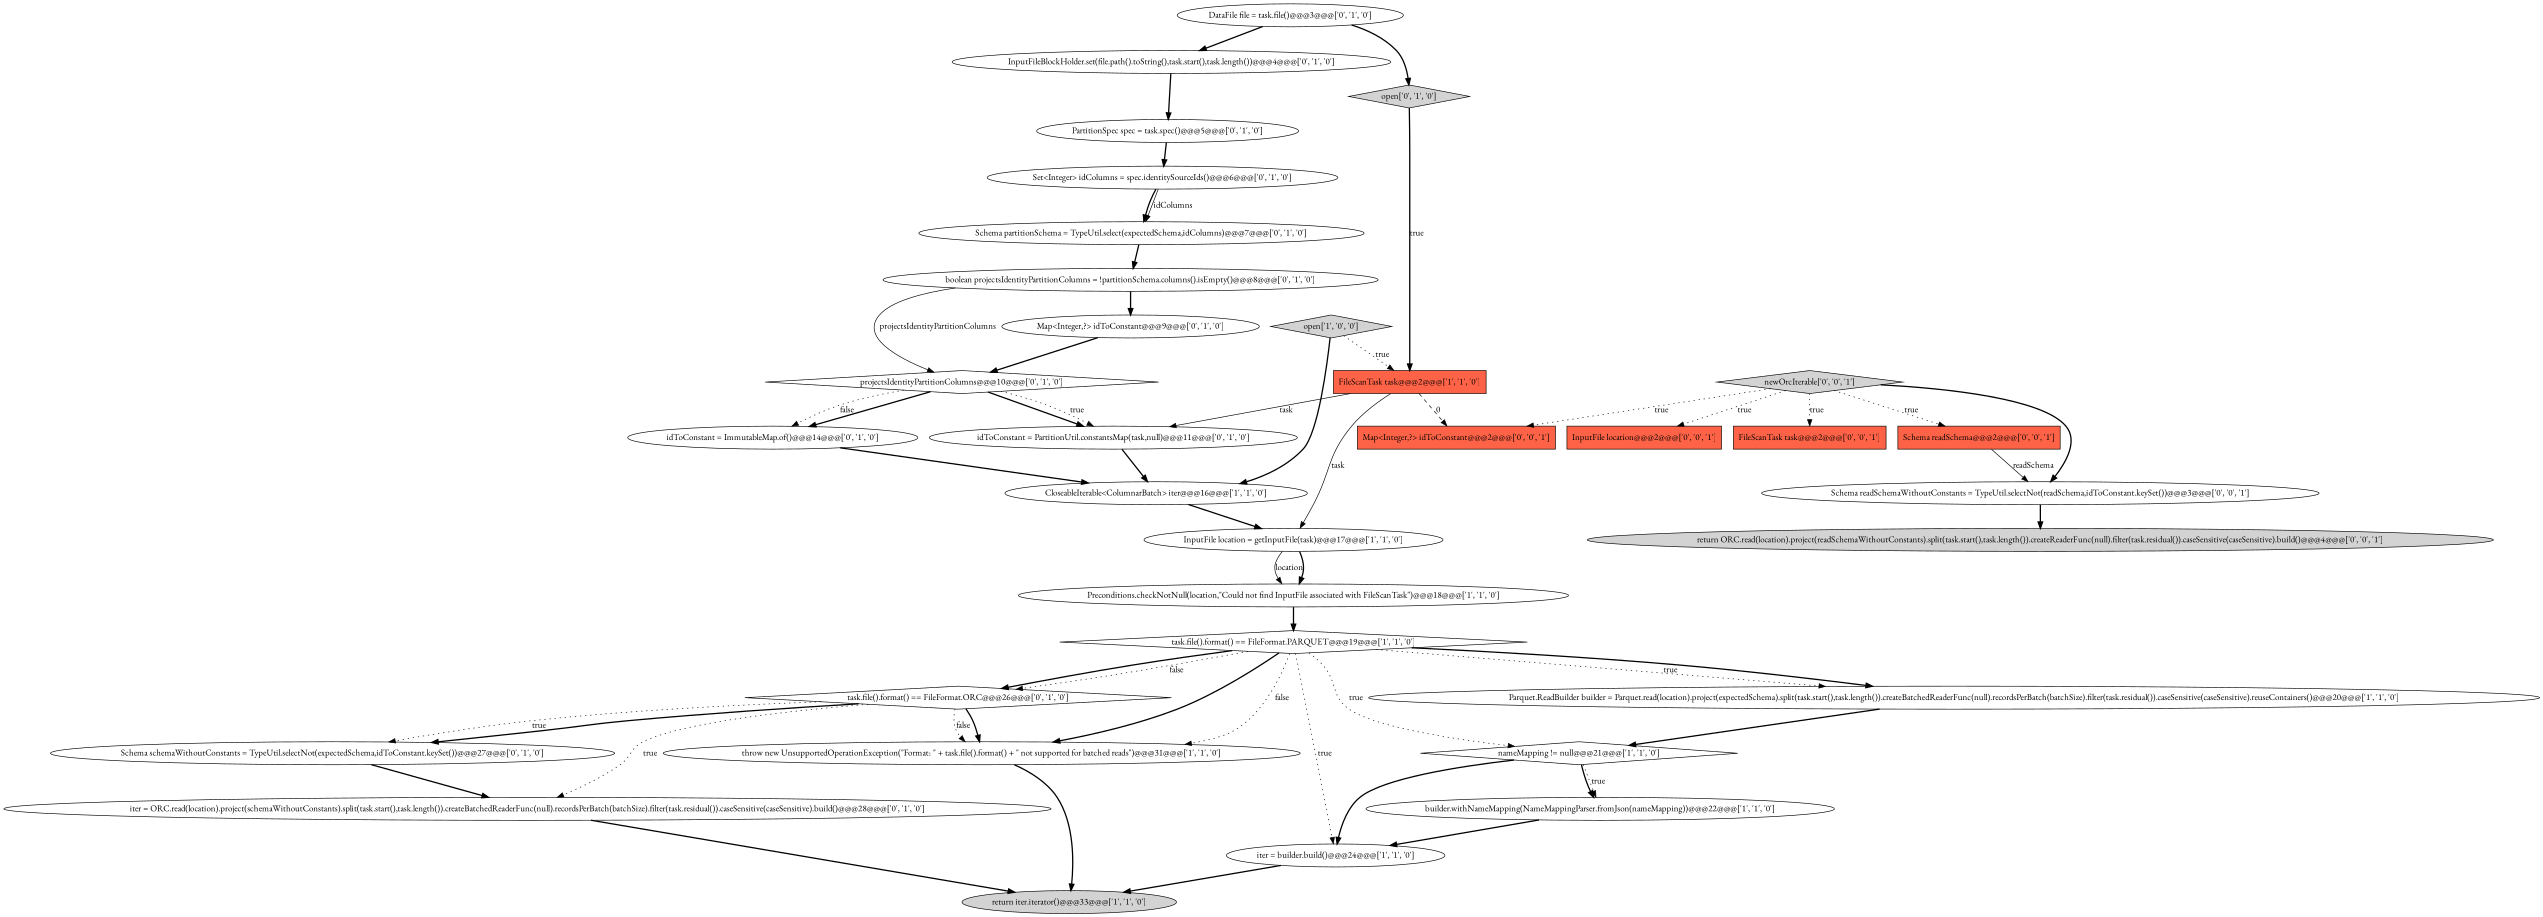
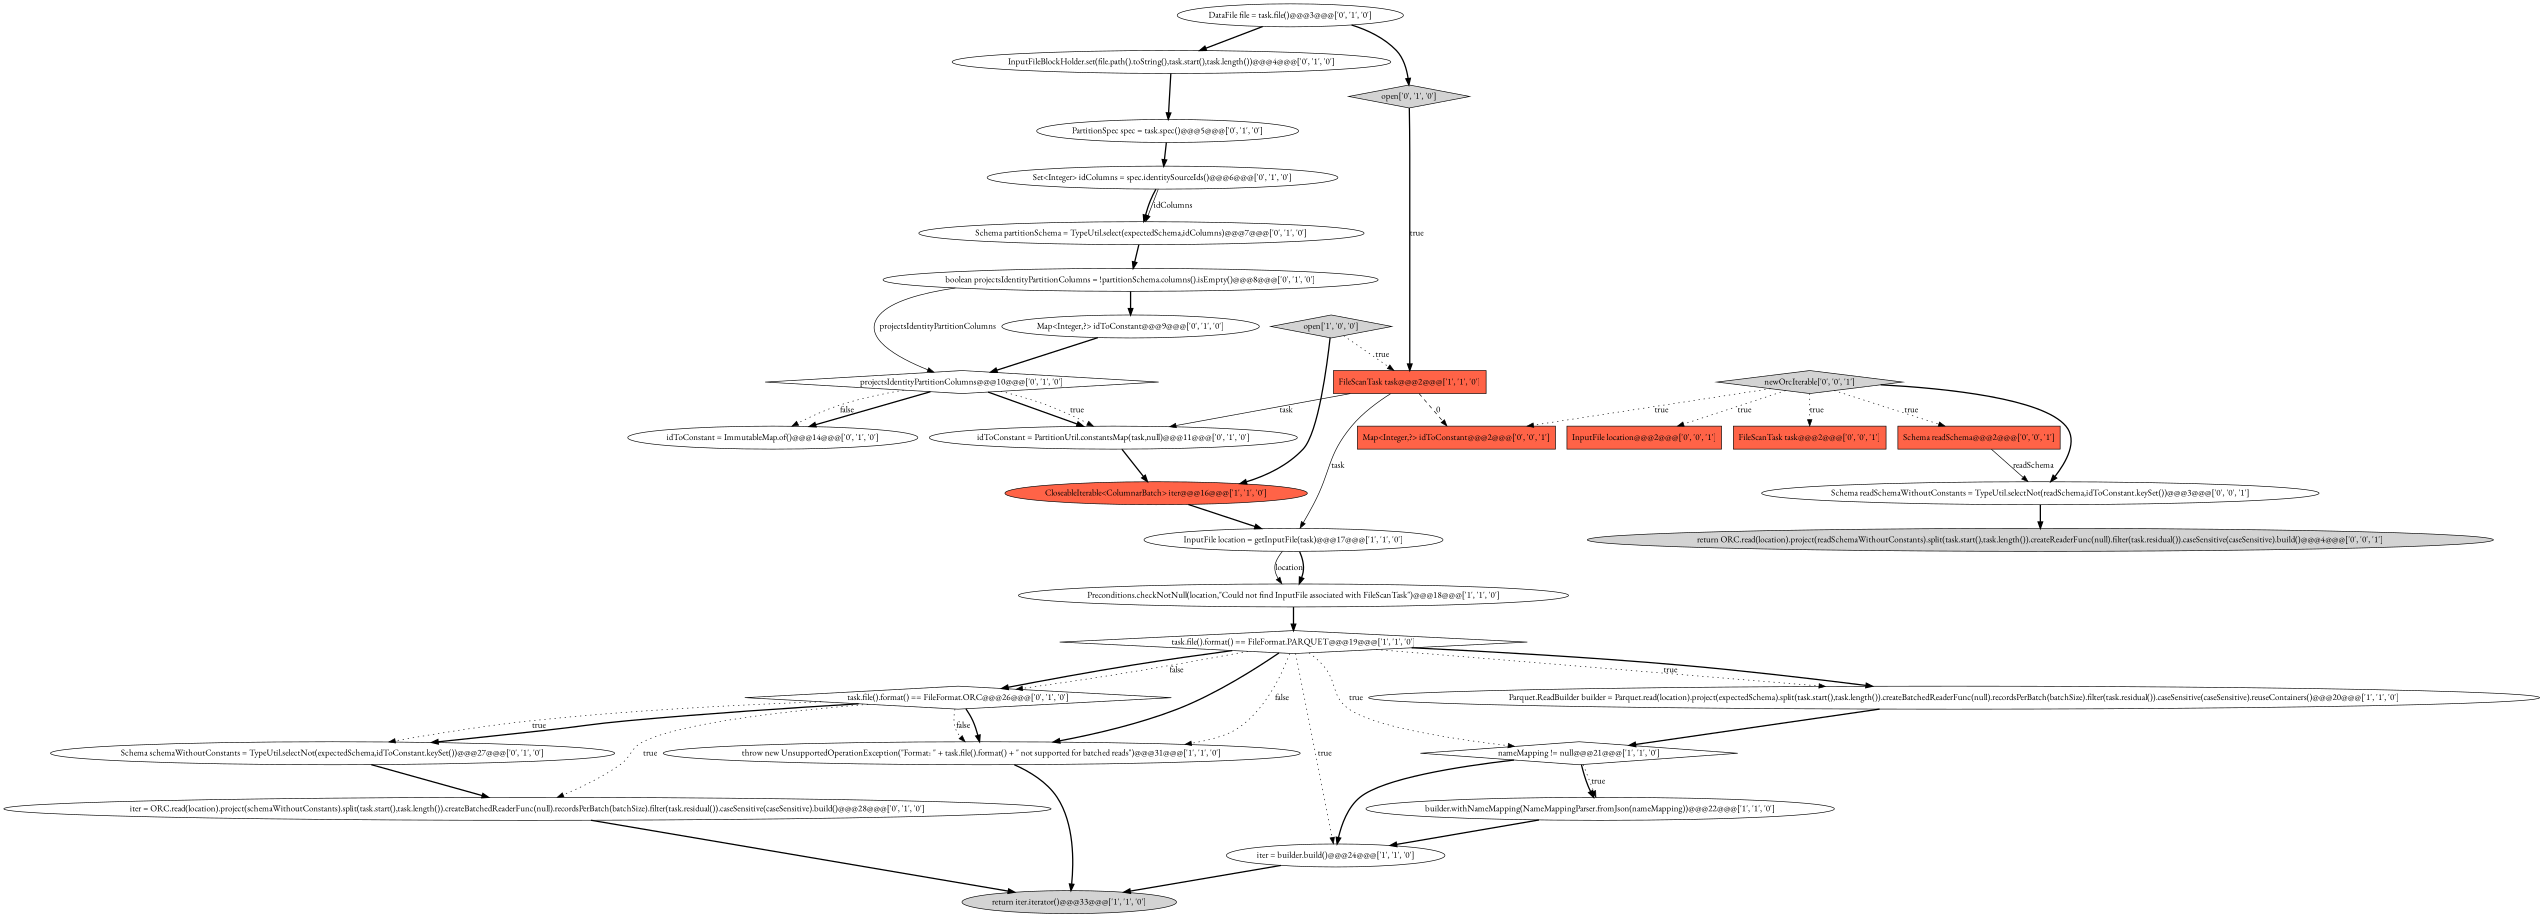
(961, 465) -> none
(1156, 493) -> (1156, 493)
